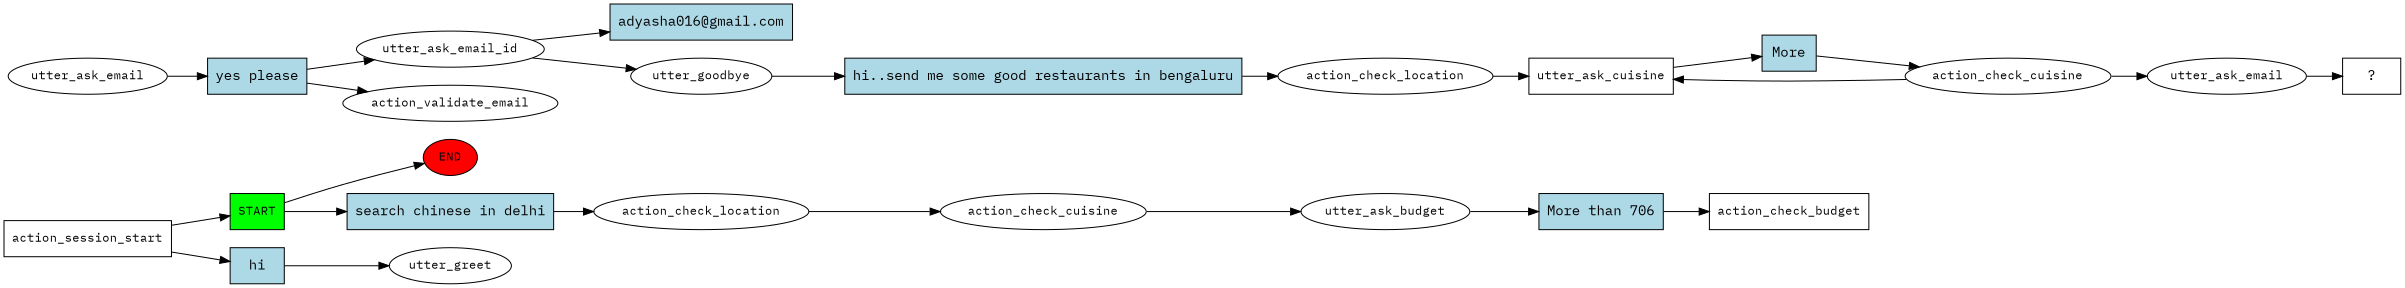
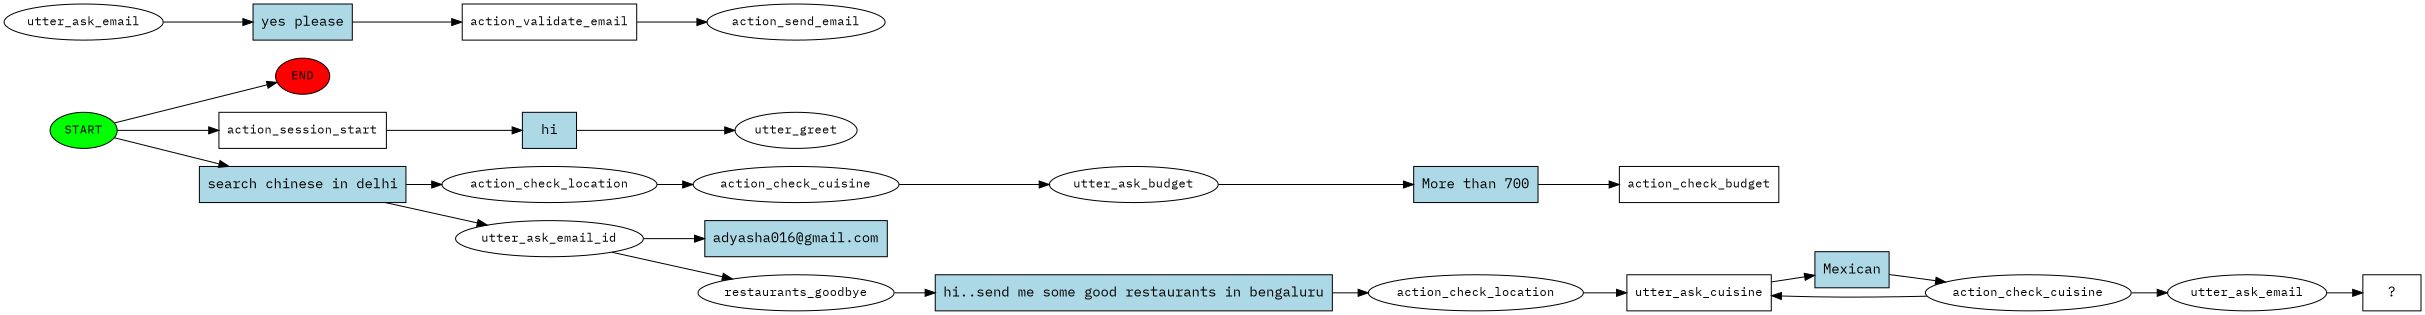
none -> (796, 22)
(1789, 53) -> (1852, 270)
(336, 65) -> (431, 213)
(701, 76) -> (796, 293)
(450, 103) -> (549, 22)
(257, 212) -> (84, 130)
(1601, 212) -> (1476, 185)
(196, 221) -> (163, 130)
